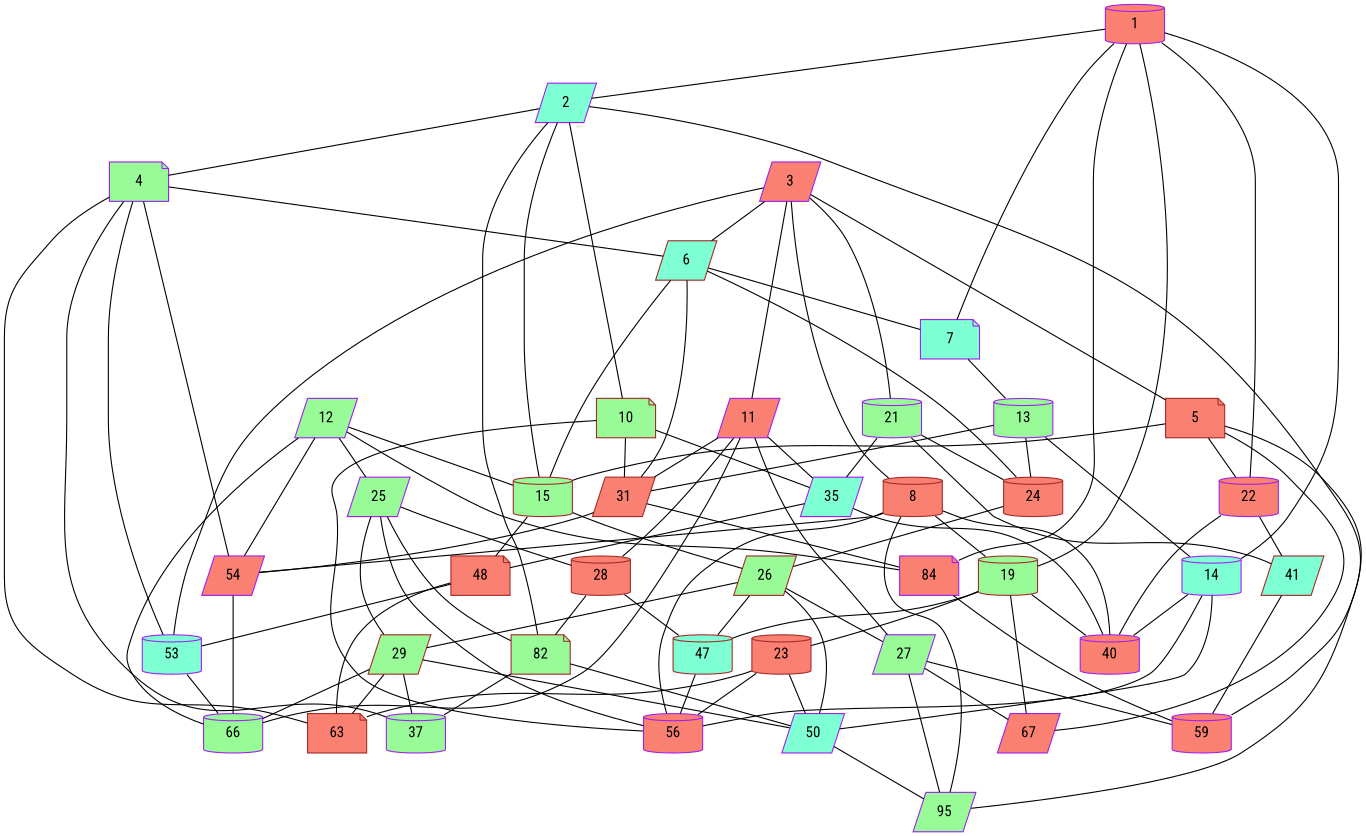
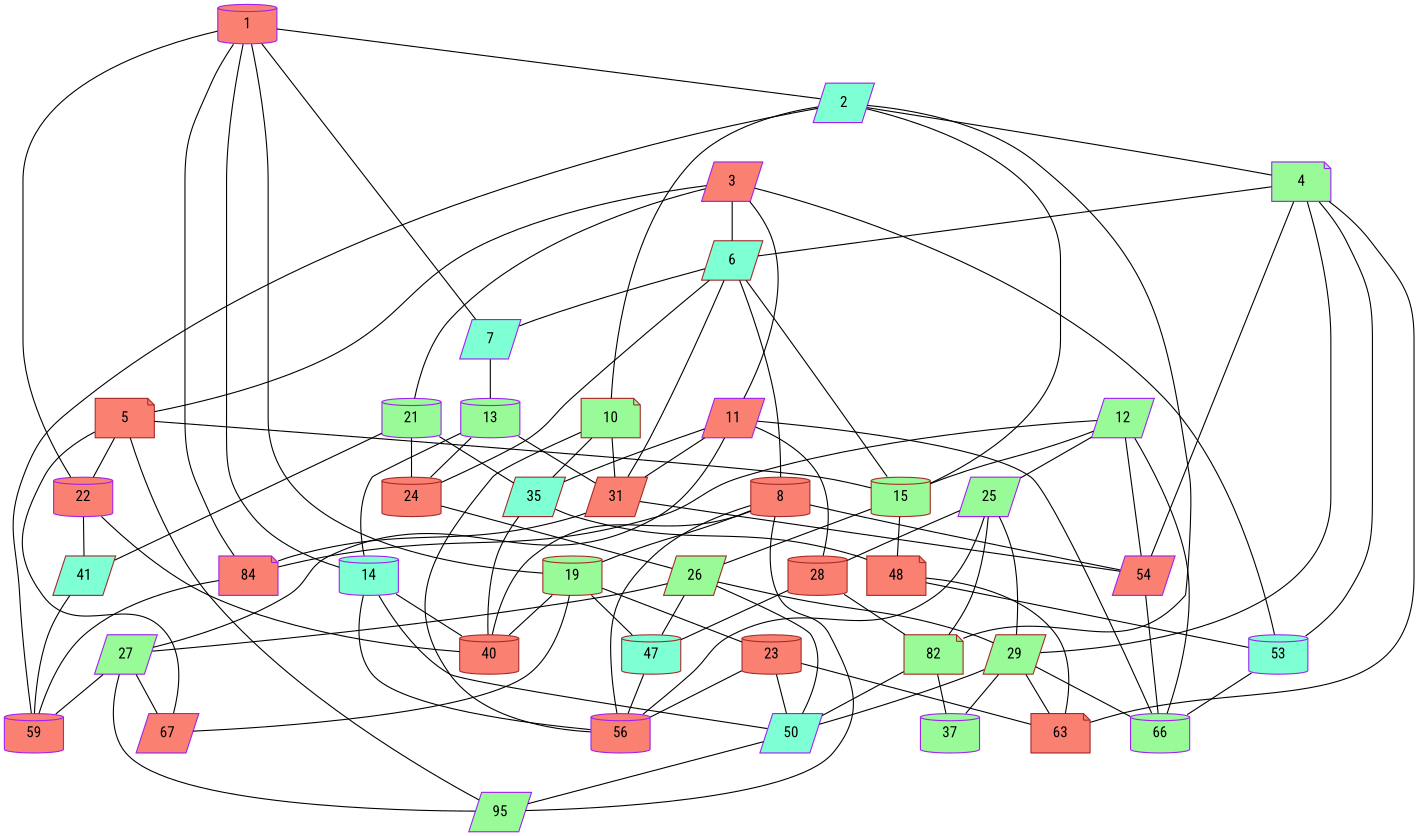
(950, 339) -> (490, 339)
(817, 349) -> (770, 377)
(832, 497) -> (534, 497)
(70, 573) -> (1325, 527)
(1110, 654) -> (489, 654)
